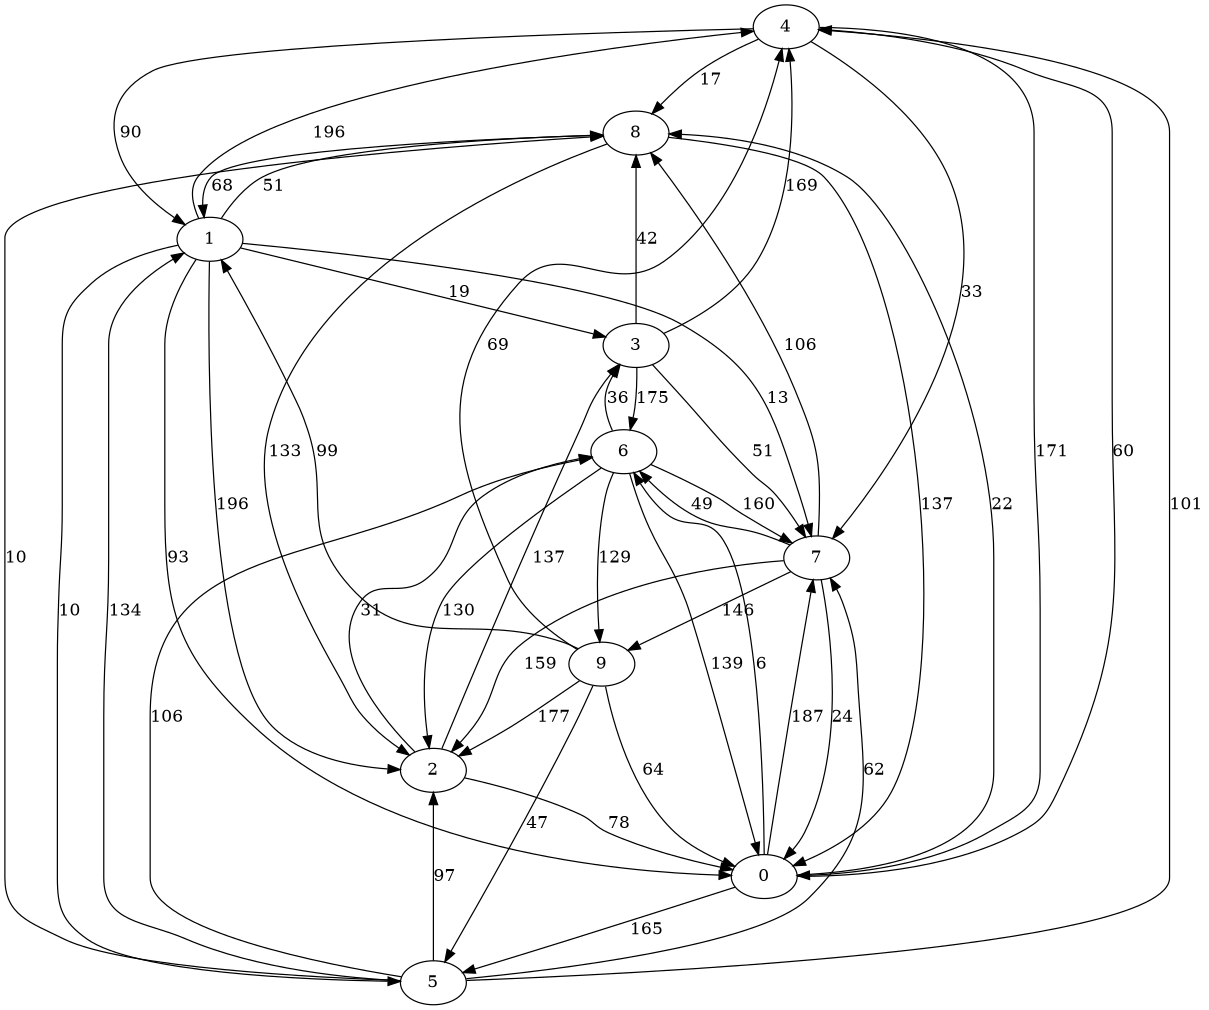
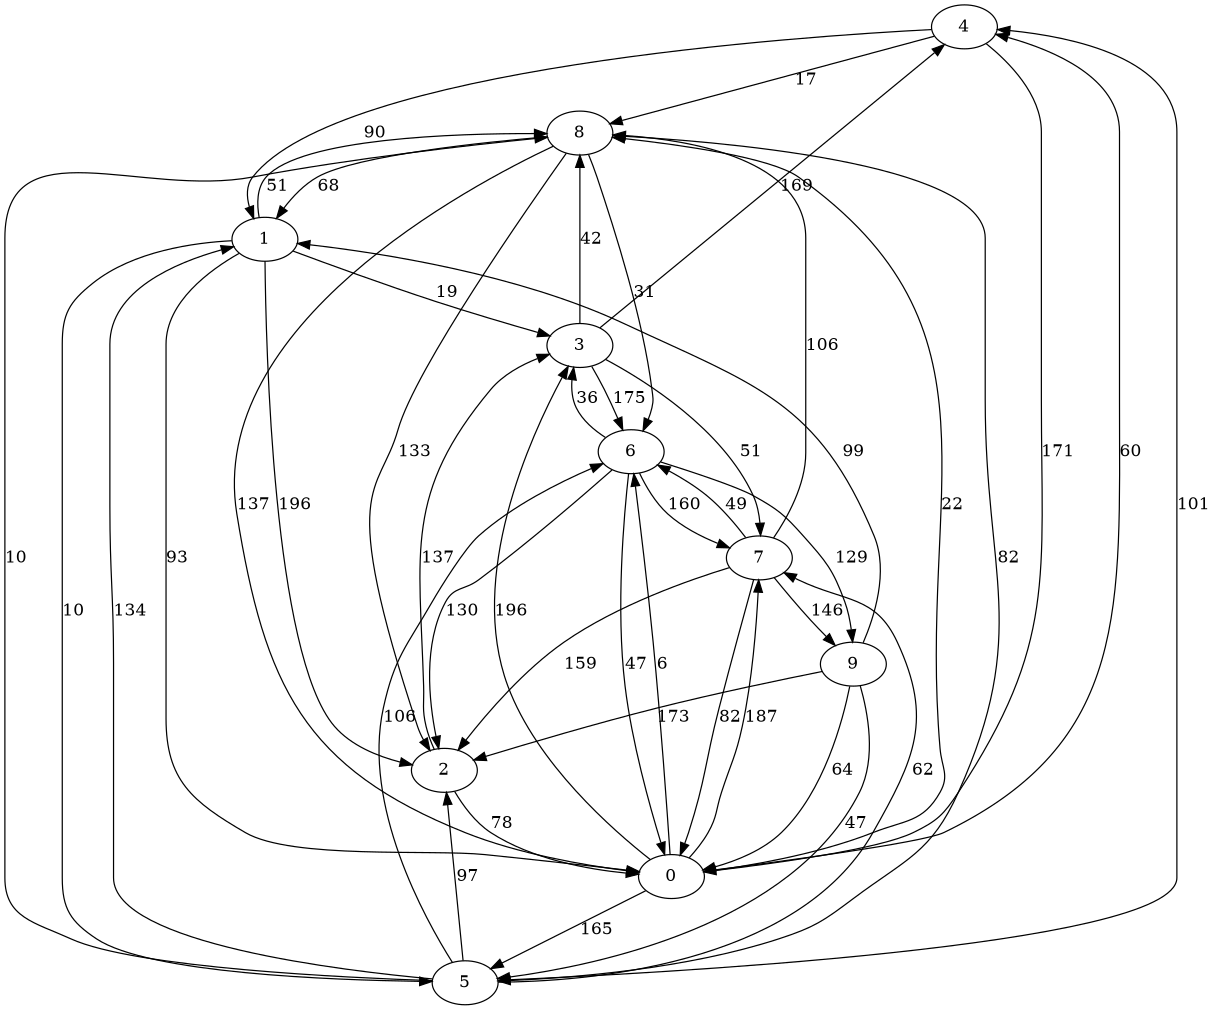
(438, 79) -> none
(963, 270) -> none
(585, 292) -> none
(510, 295) -> none
none -> (997, 572)
(409, 587) -> (630, 285)
none -> (497, 640)
(728, 664) -> (637, 664)
(554, 717) -> (674, 717)
(843, 717) -> (731, 717)
